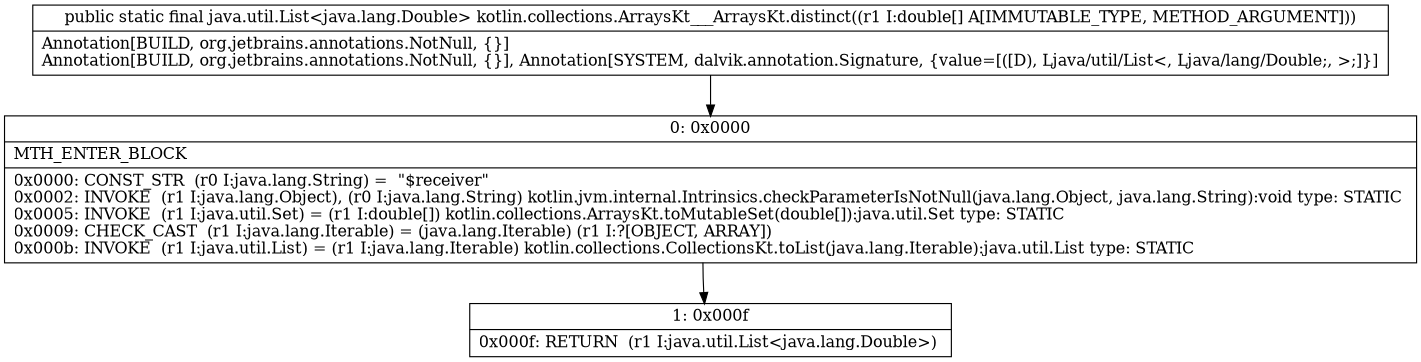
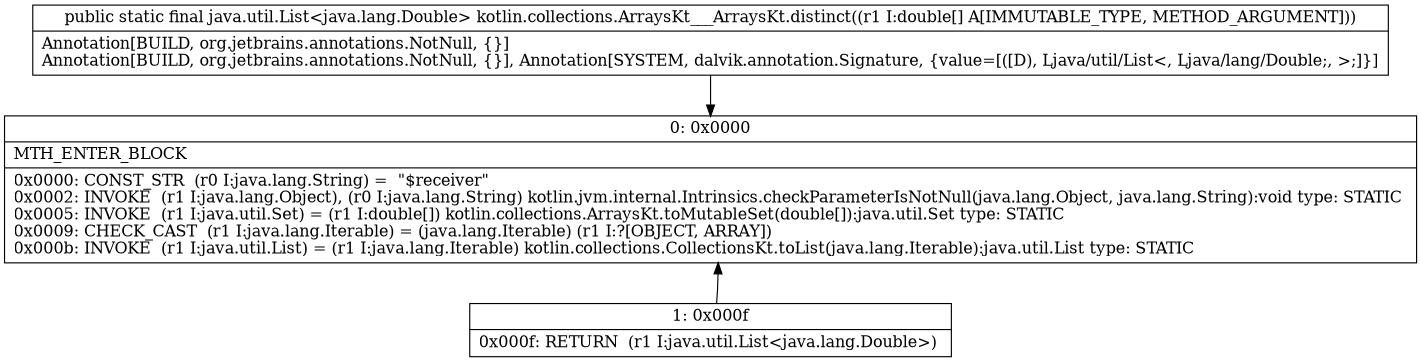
(703, 277) -> (718, 289)
